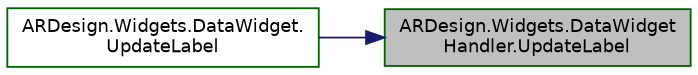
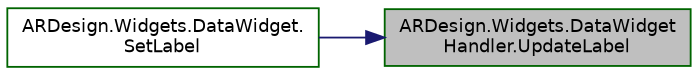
(163, 38) -> (163, 38)
